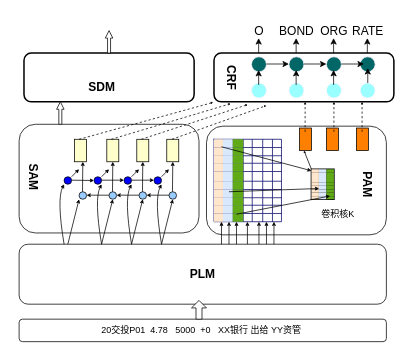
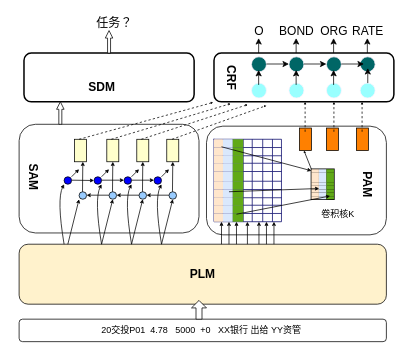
none -> (114, 23)
(203, 274) -> (203, 274)
